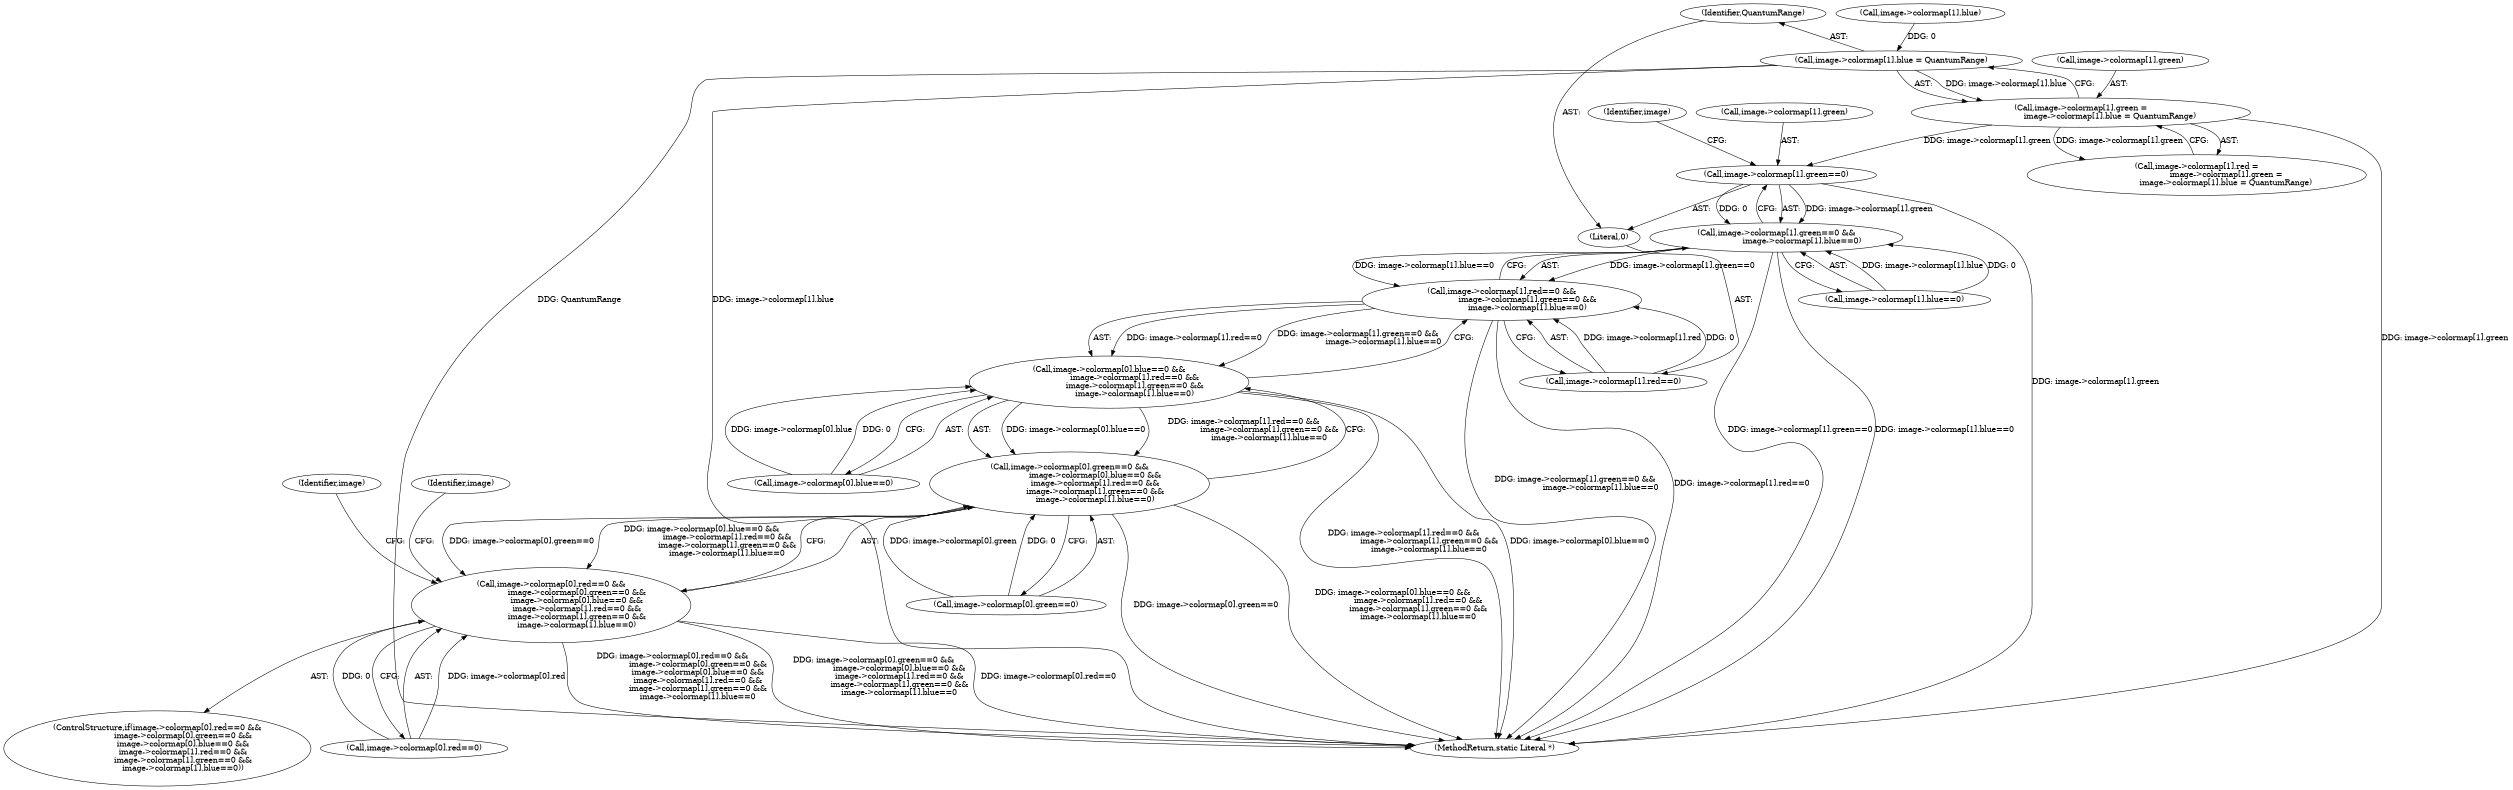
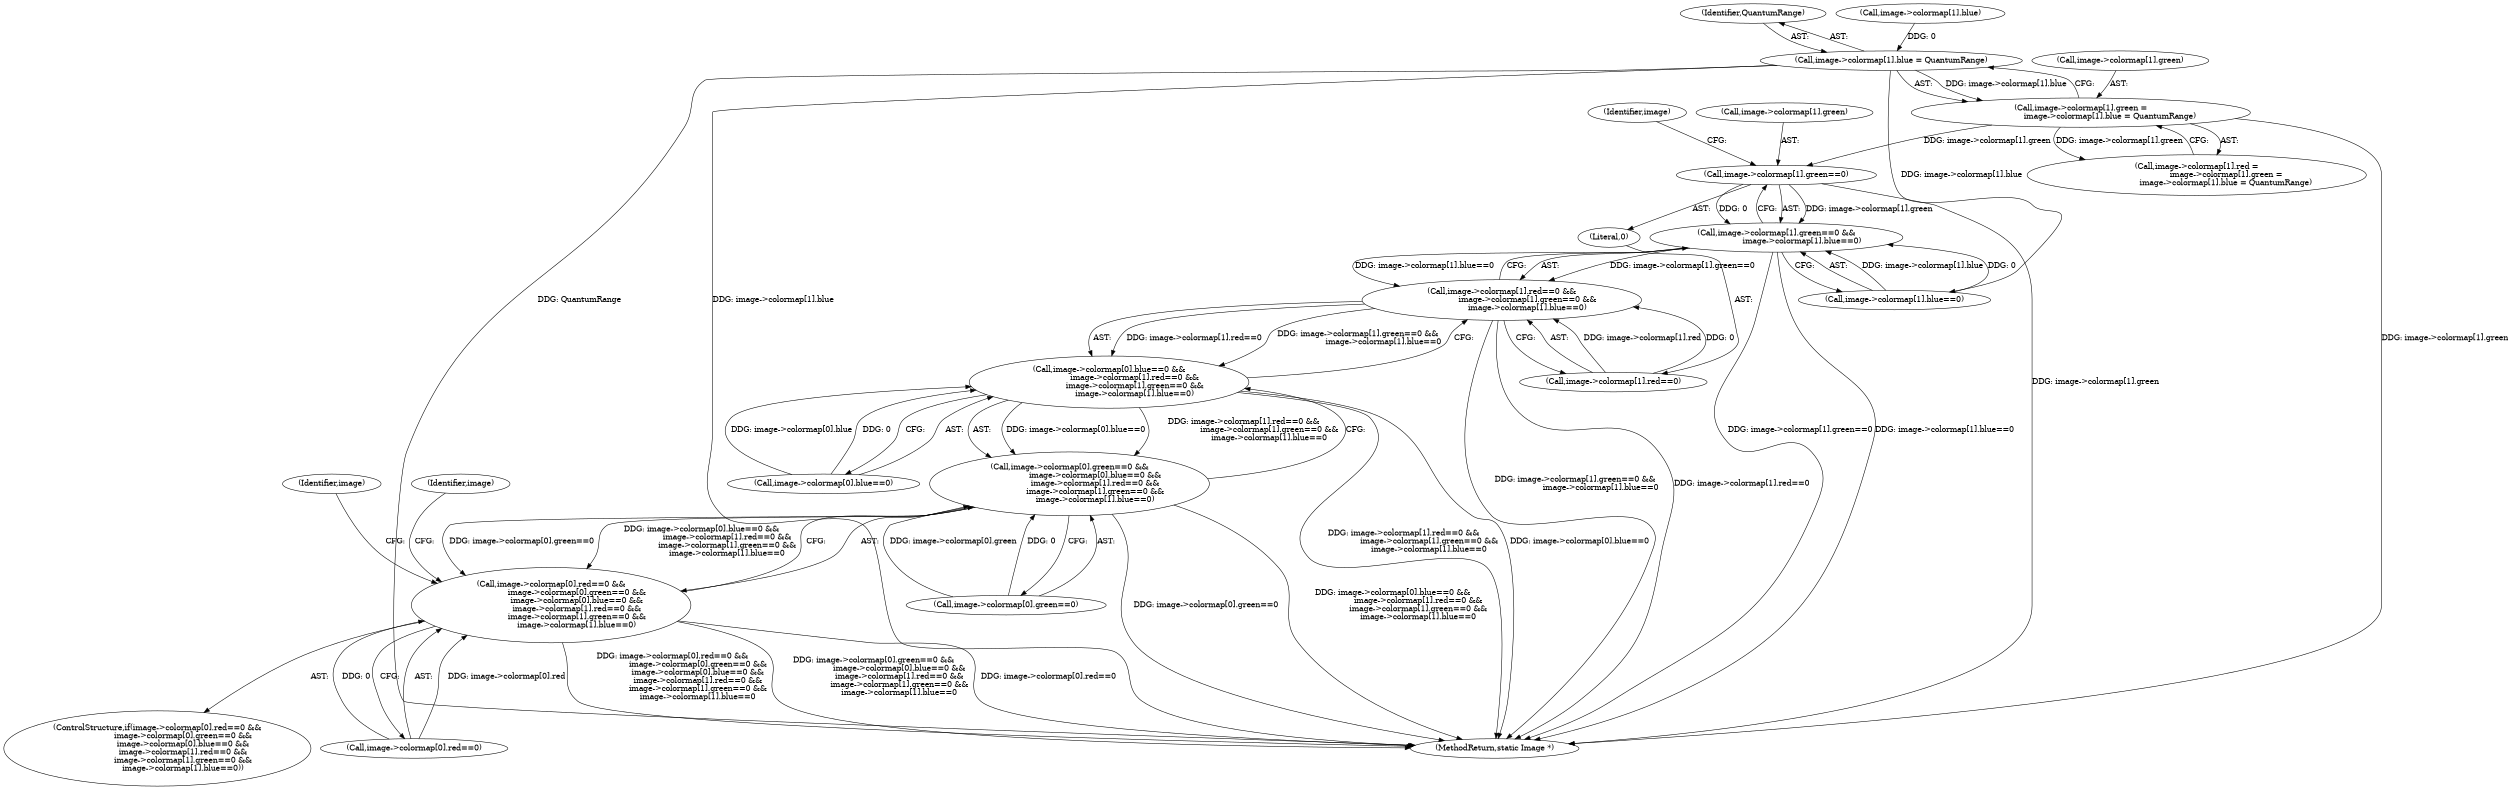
(1571, 88) -> (1790, 41)
none -> (1988, 198)
(1495, 748) -> (1495, 748)
